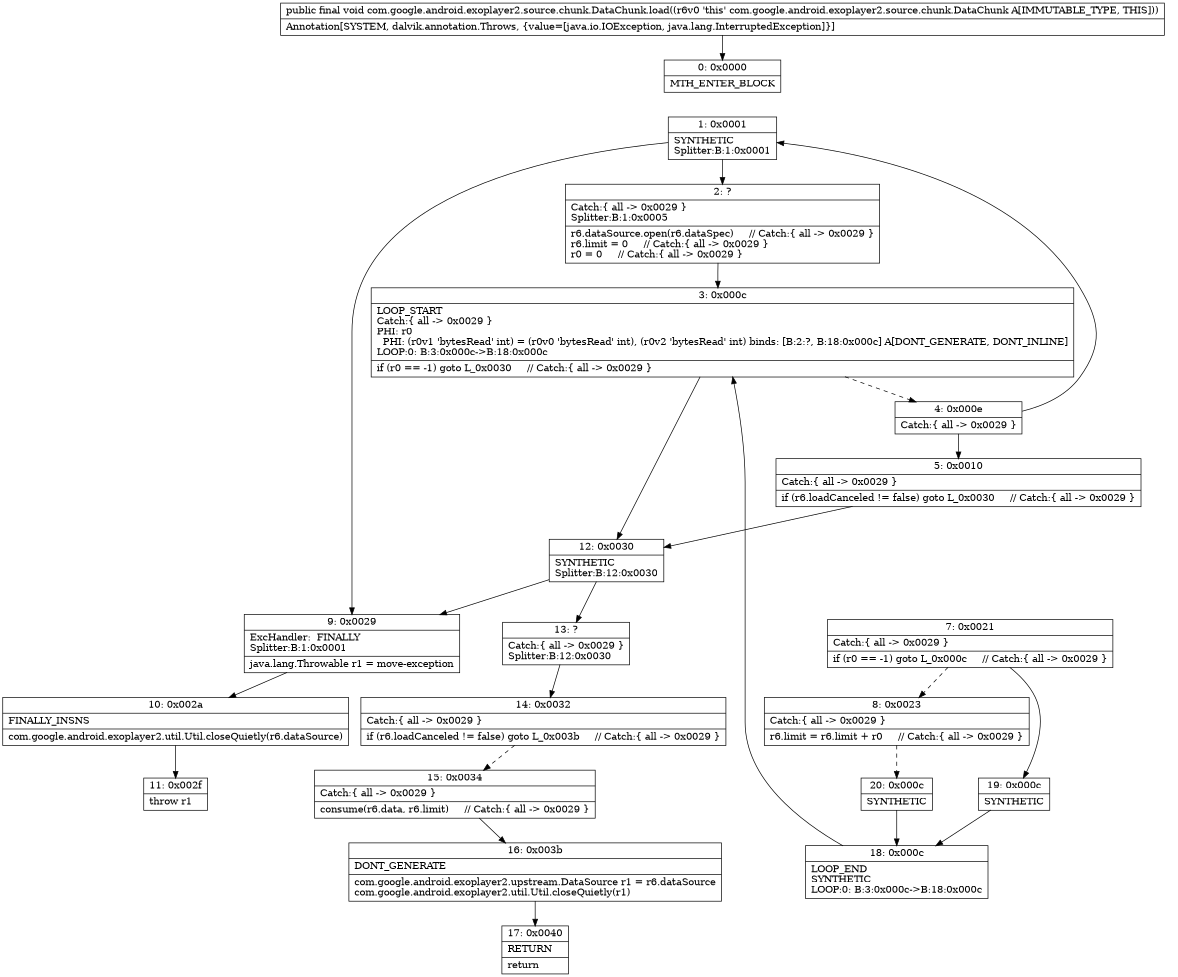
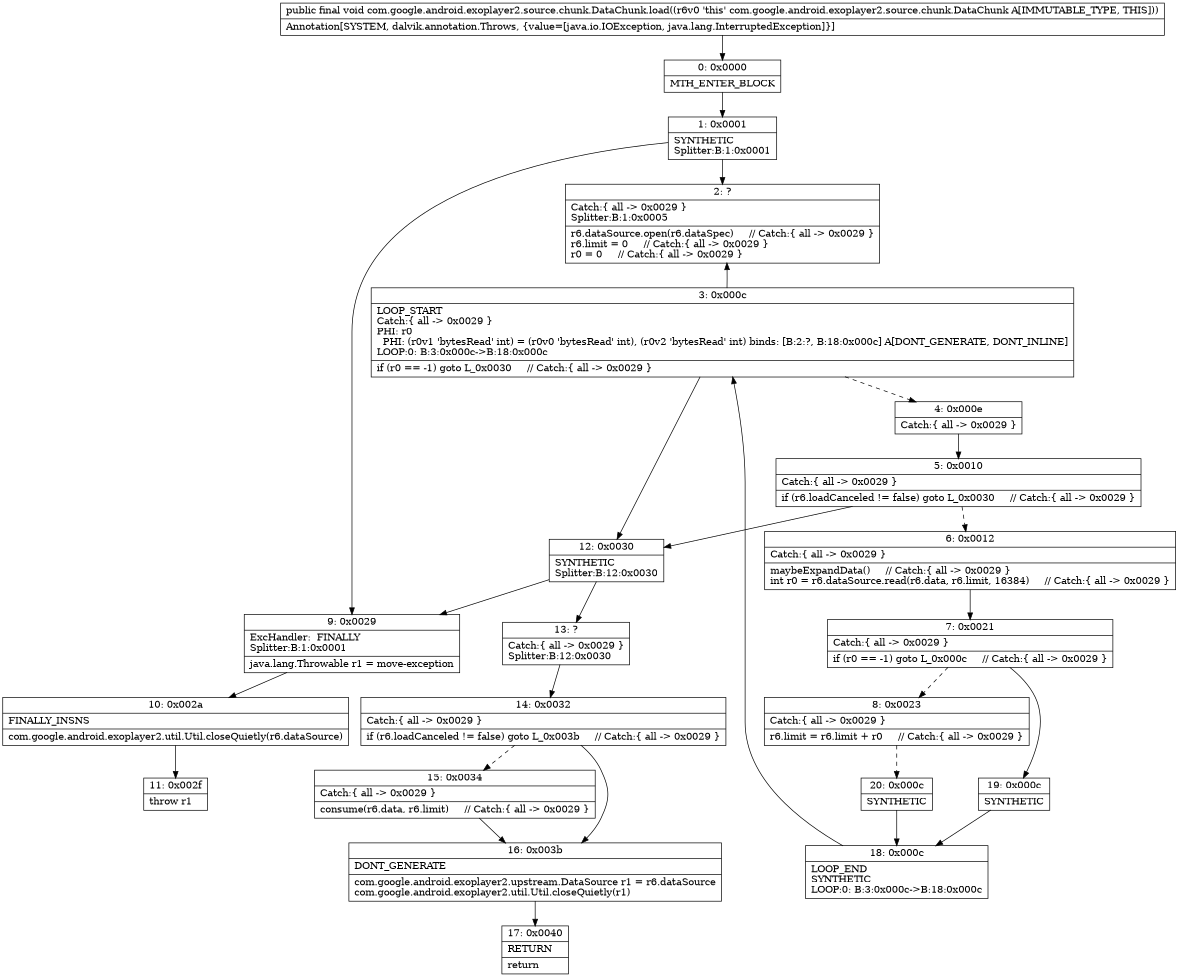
(1020, 224) -> (722, 101)
(718, 272) -> (727, 279)
none -> (970, 561)
none -> (608, 790)
